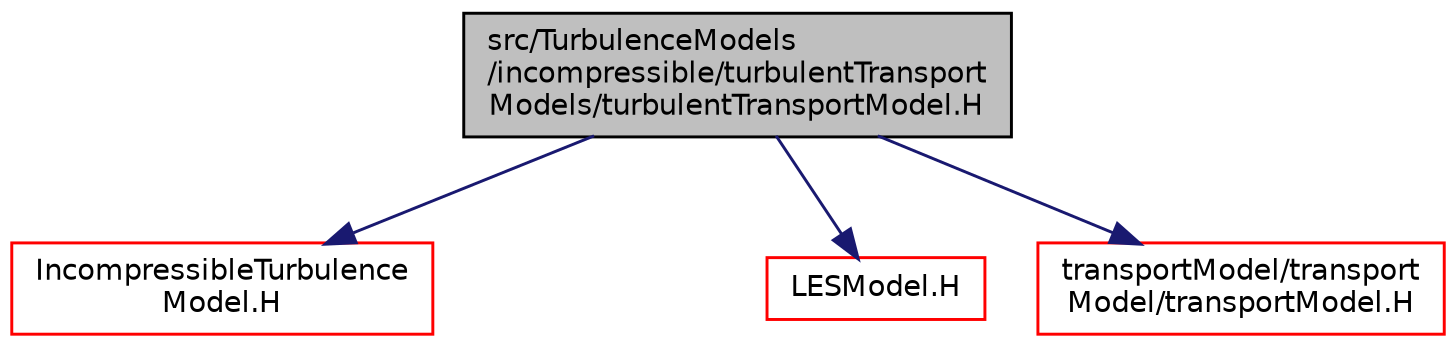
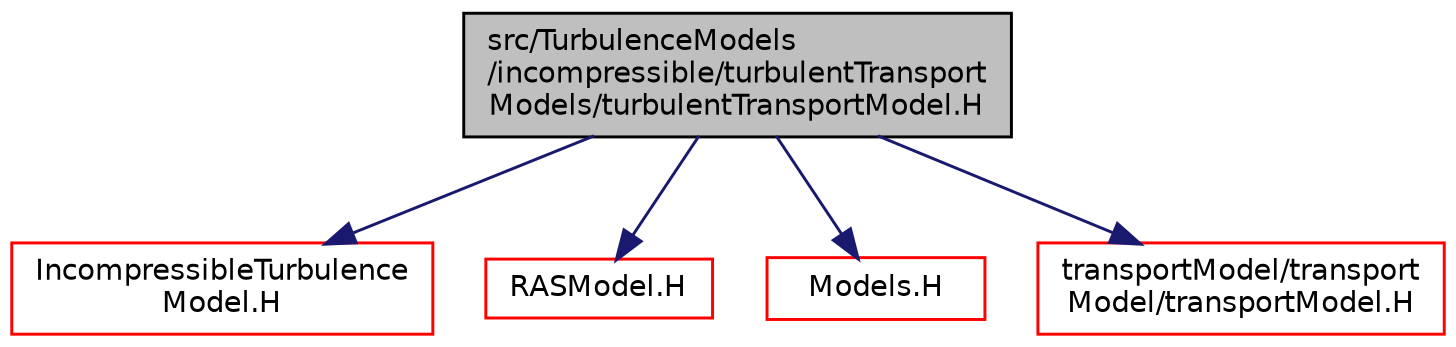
none -> (599, 289)
(876, 289) -> (876, 289)
